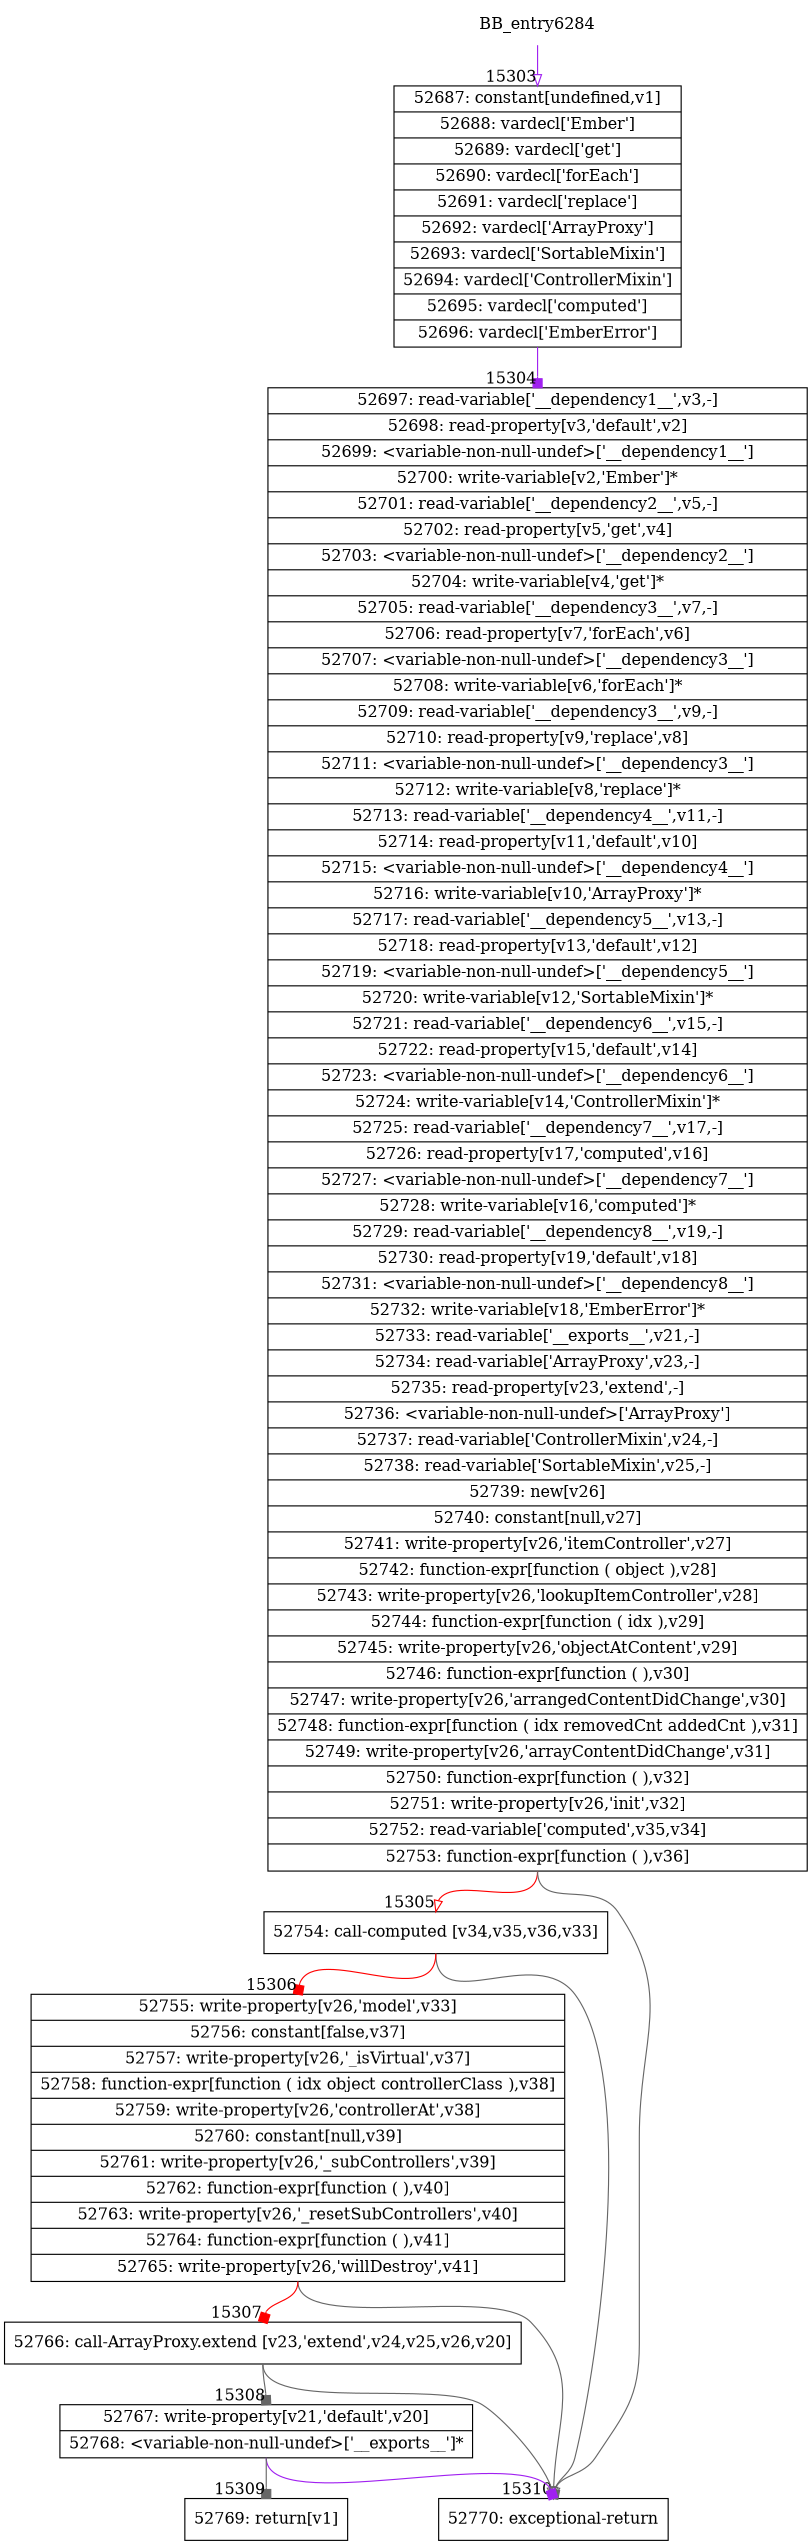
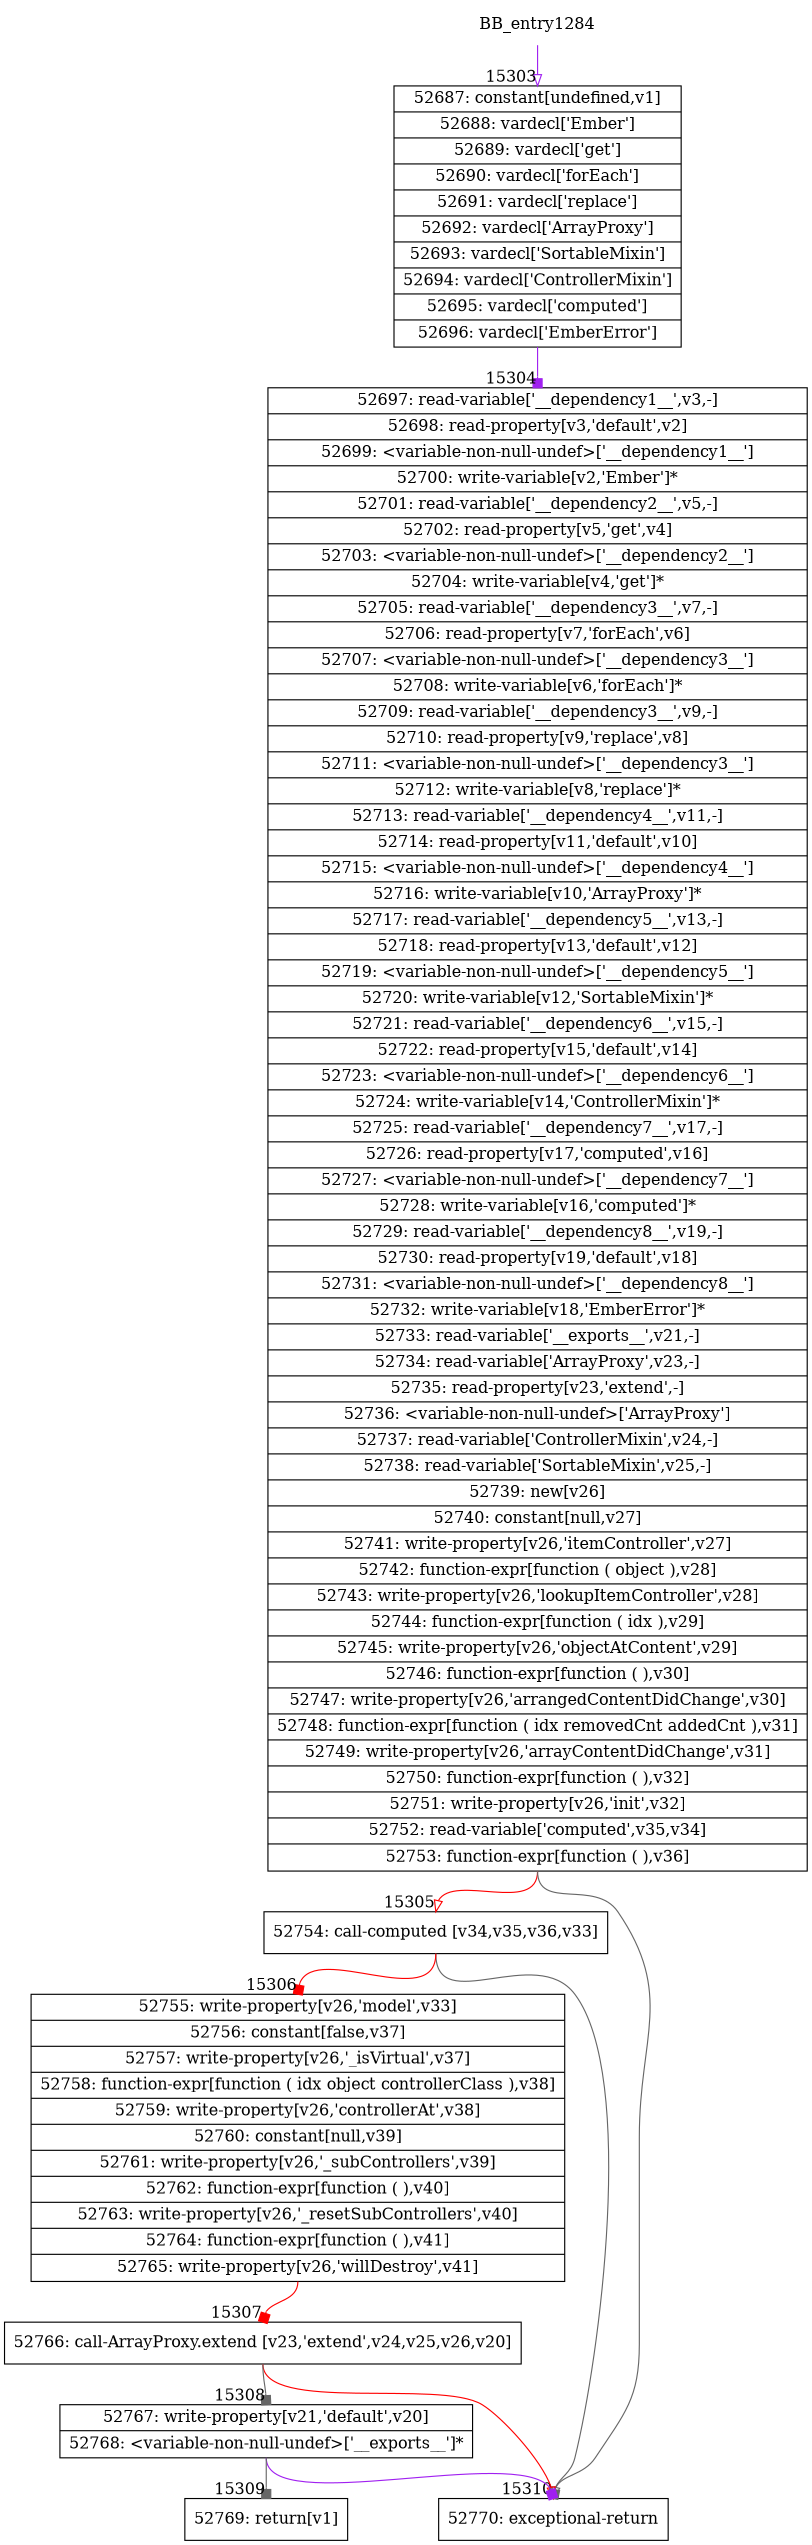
(538, 25) -> (538, 25)
(498, 2310) -> none
(422, 2394) -> (422, 2394)
